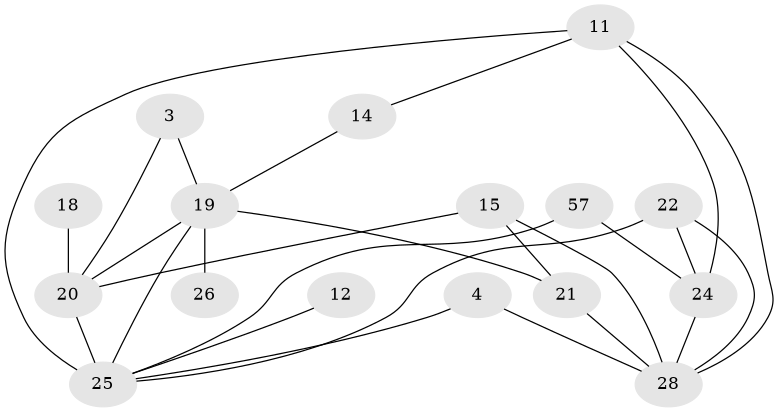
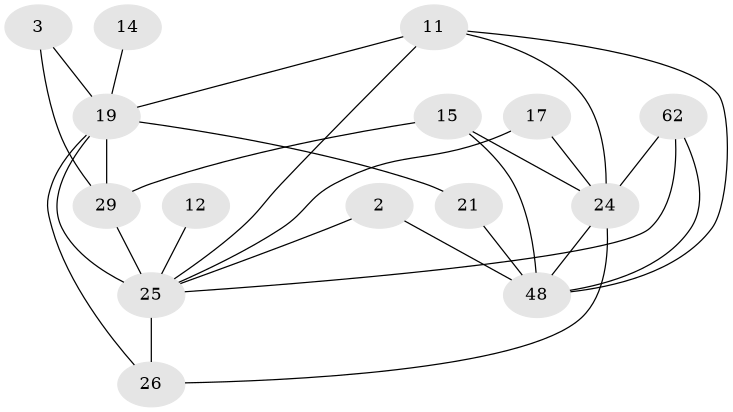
(481, 72) -> (270, 72)
(68, 206) -> none
(579, 206) -> (537, 117)
(669, 206) -> (673, 117)
(531, 253) -> (526, 161)
(68, 295) -> (107, 206)
(478, 295) -> (380, 206)
none -> (151, 340)
none -> (435, 364)
(669, 384) -> (537, 295)
